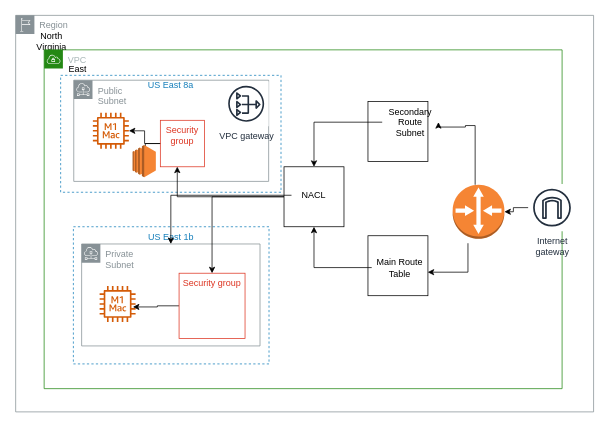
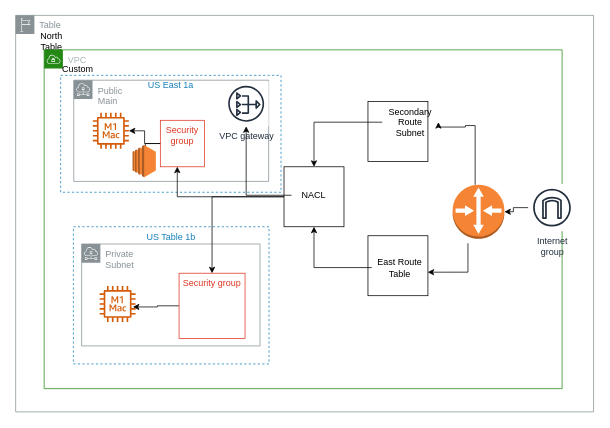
(53, 26) -> (51, 26)
(51, 42) -> (51, 42)
(78, 69) -> (78, 69)
(171, 86) -> (171, 86)
(113, 97) -> (111, 97)
(172, 195) -> (246, 133)
(171, 238) -> (171, 238)
(553, 247) -> (553, 247)
(400, 268) -> (400, 268)
